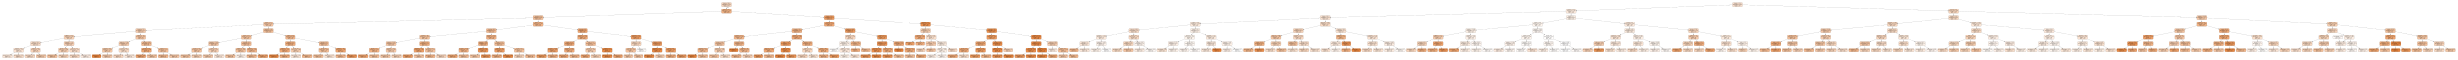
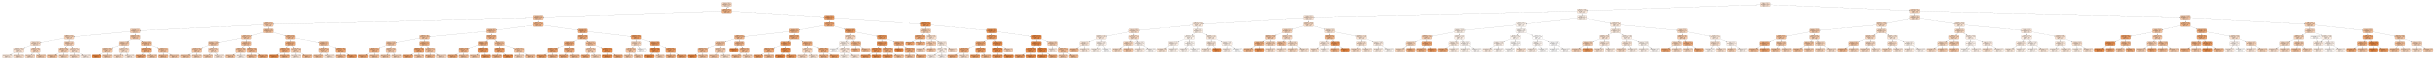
(1282, 50) -> none
(1965, 50) -> none
